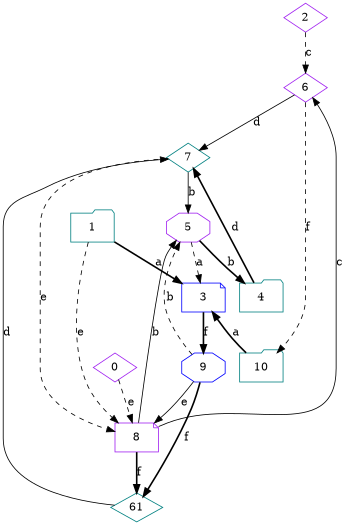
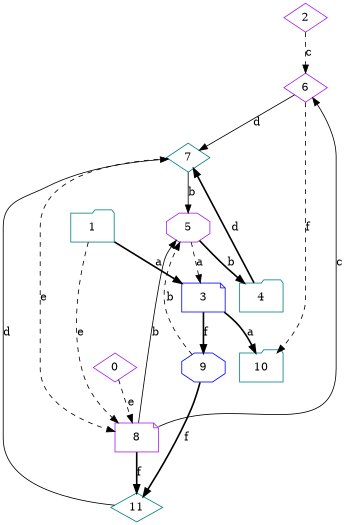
(231, 337) -> (240, 327)
(178, 400) -> none
(137, 507) -> (137, 507)
